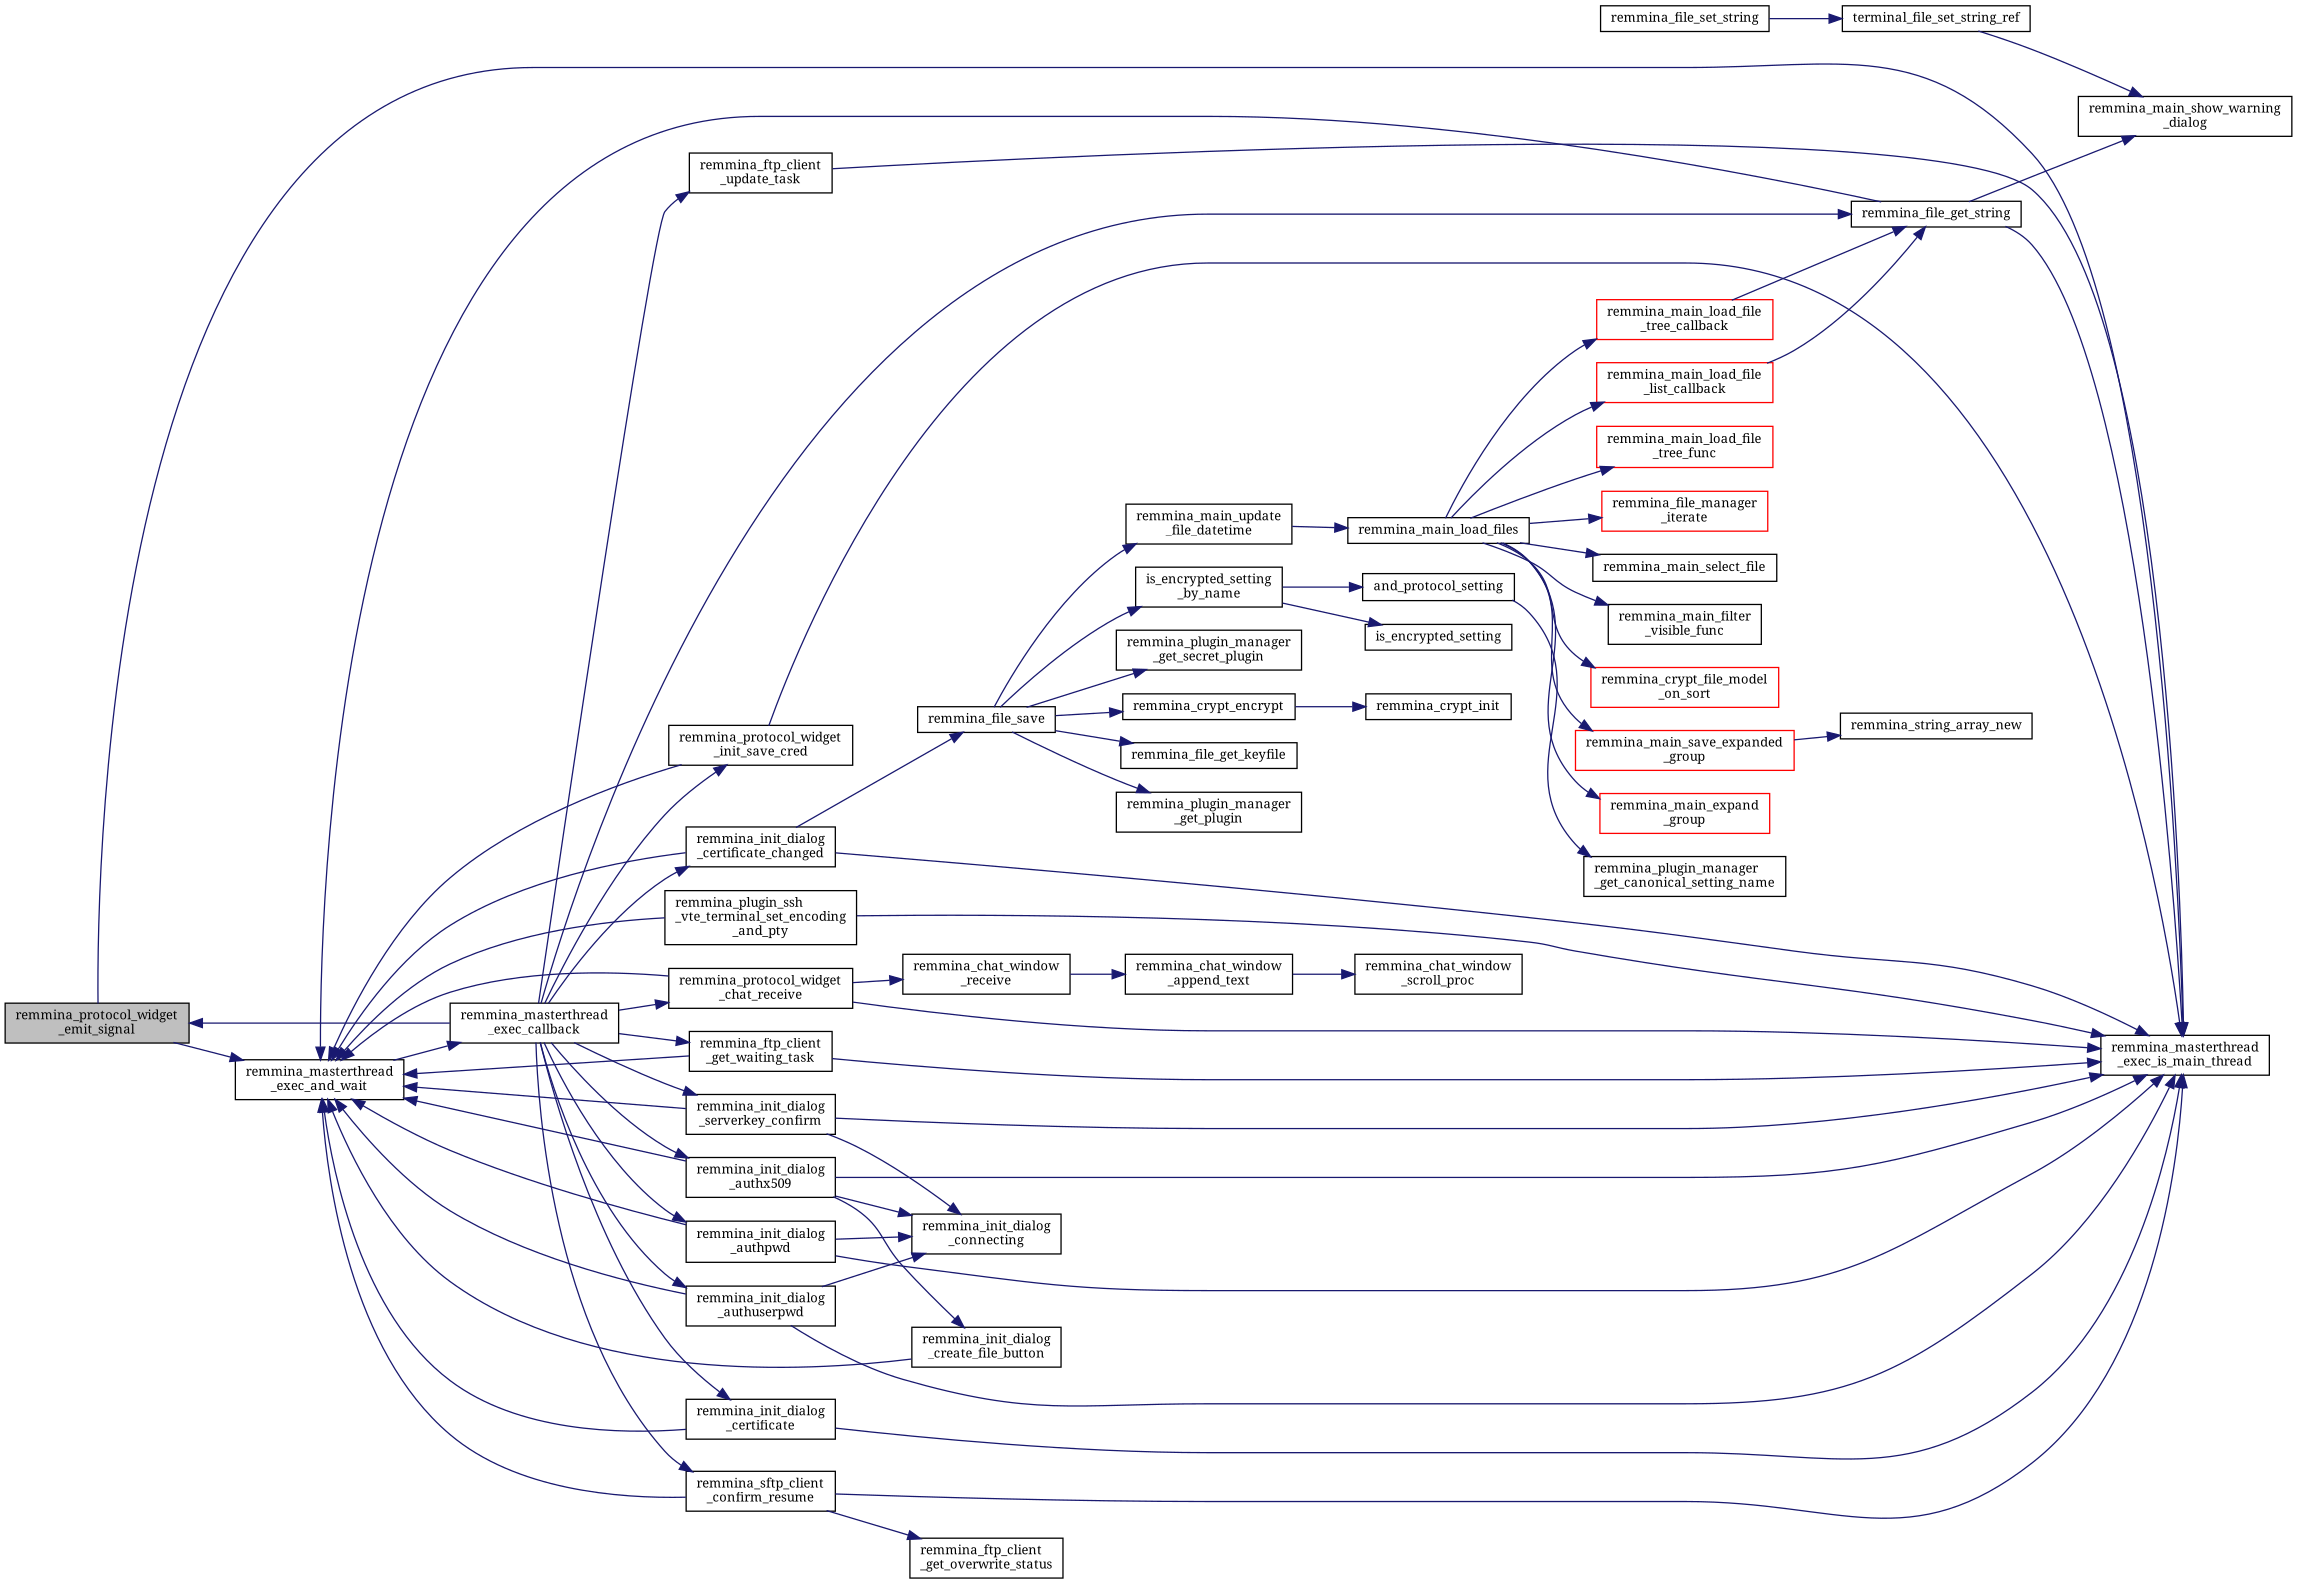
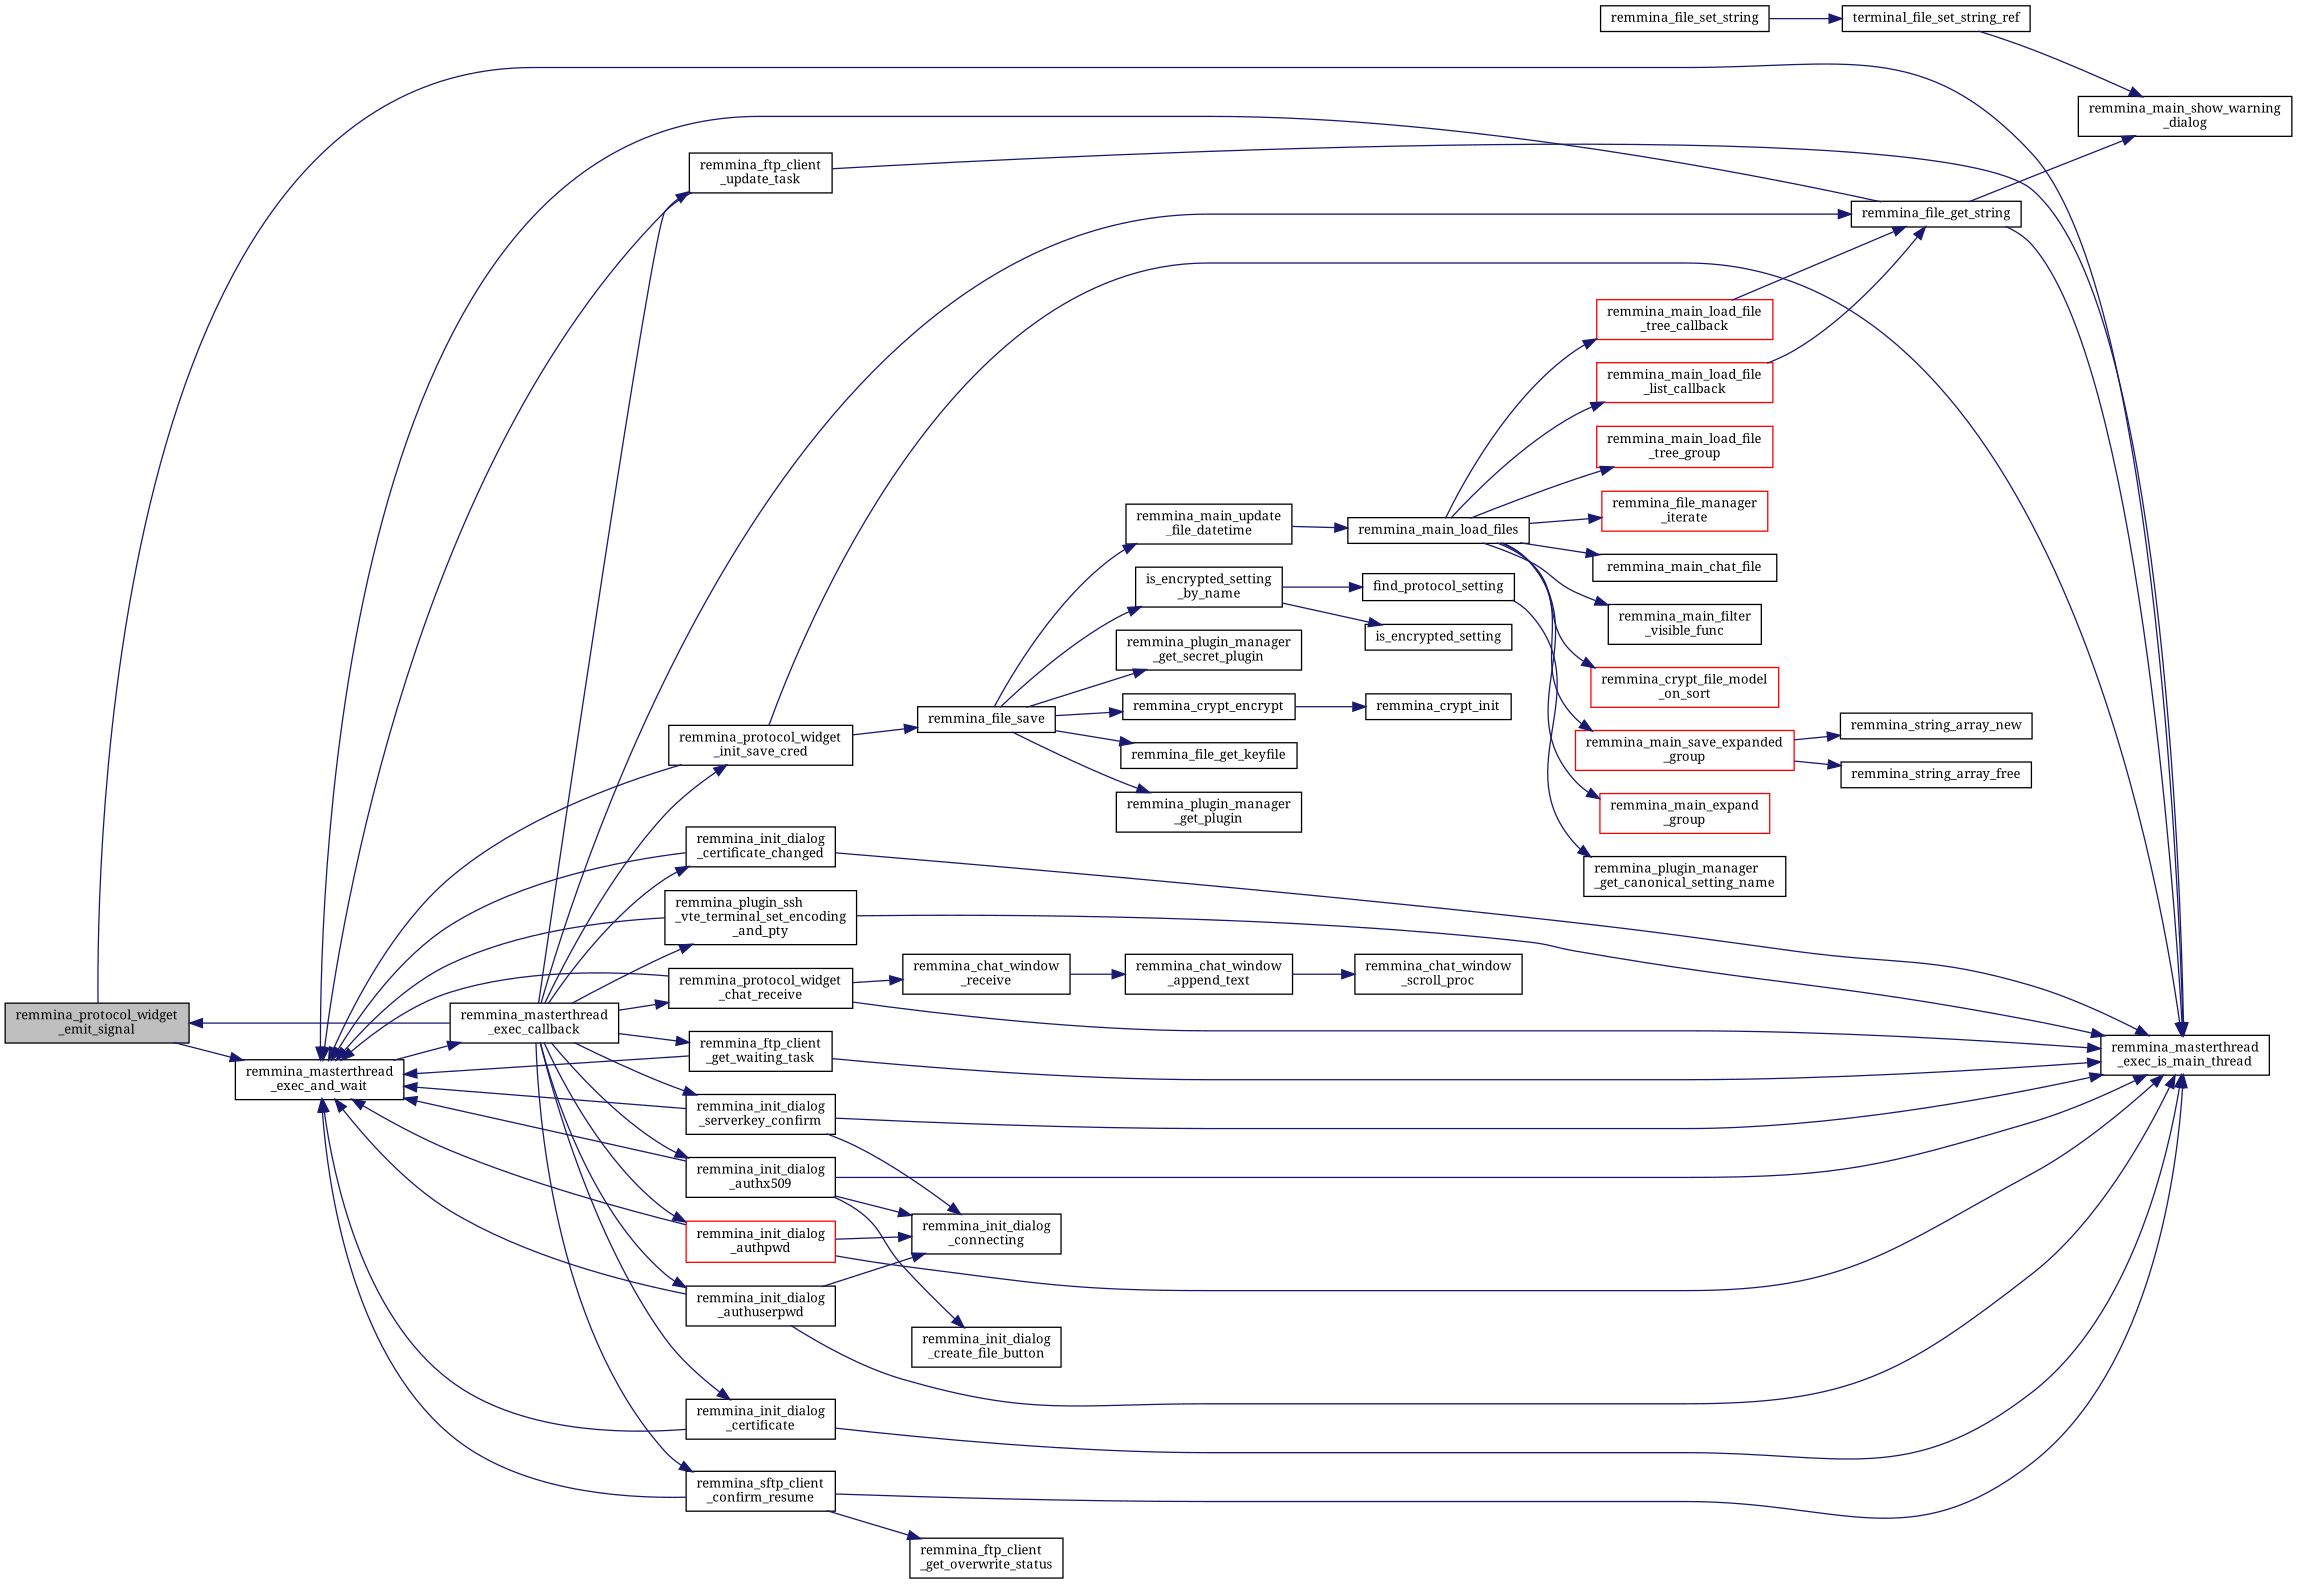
(1685, 447) -> (1685, 447)
(1685, 568) -> (1685, 568)
(1439, 587) -> (1439, 587)
none -> (1936, 775)
(874, 783) -> (879, 732)
none -> (614, 981)
(761, 1242) -> (761, 1242)
(571, 1339) -> (439, 588)
